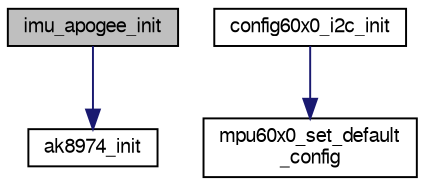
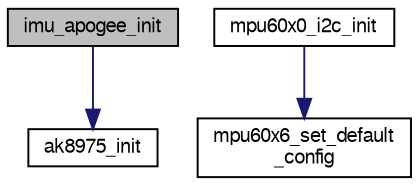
(310, 27) -> (304, 27)
(93, 148) -> (93, 148)
(310, 148) -> (304, 148)
